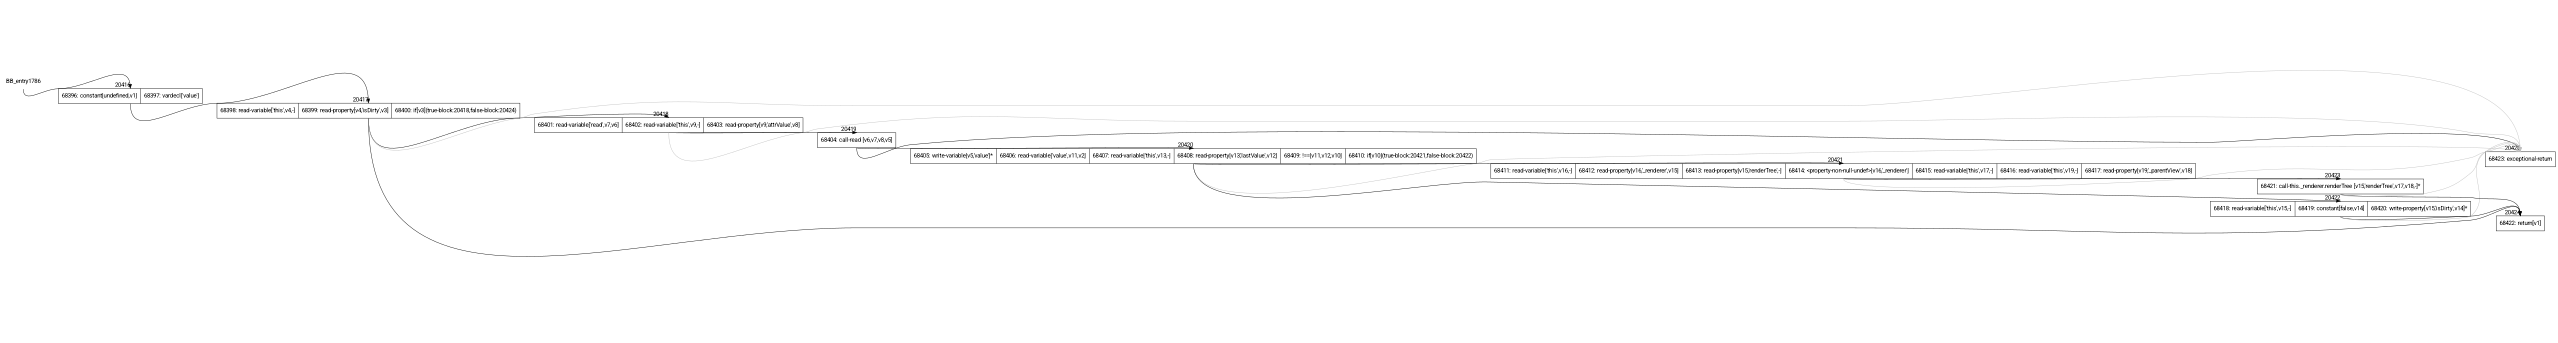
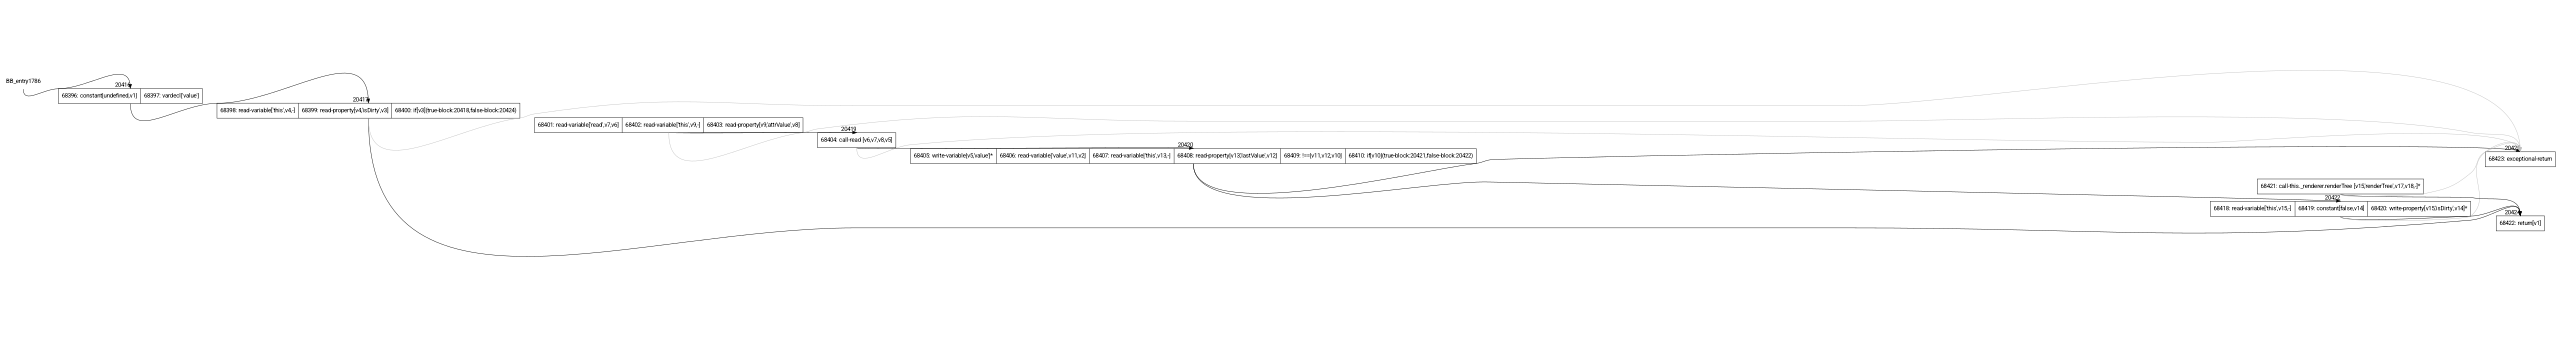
(489, 122) -> none
(1684, 135) -> (1684, 135)
(1847, 152) -> (1847, 152)
(1843, 171) -> none
